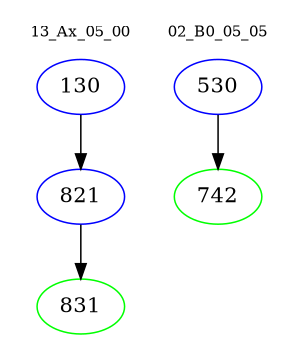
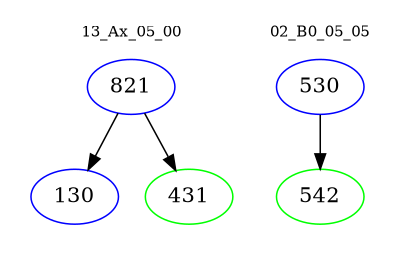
(81, 134) -> (107, 135)
(218, 197) -> (320, 197)
(81, 307) -> (189, 197)
